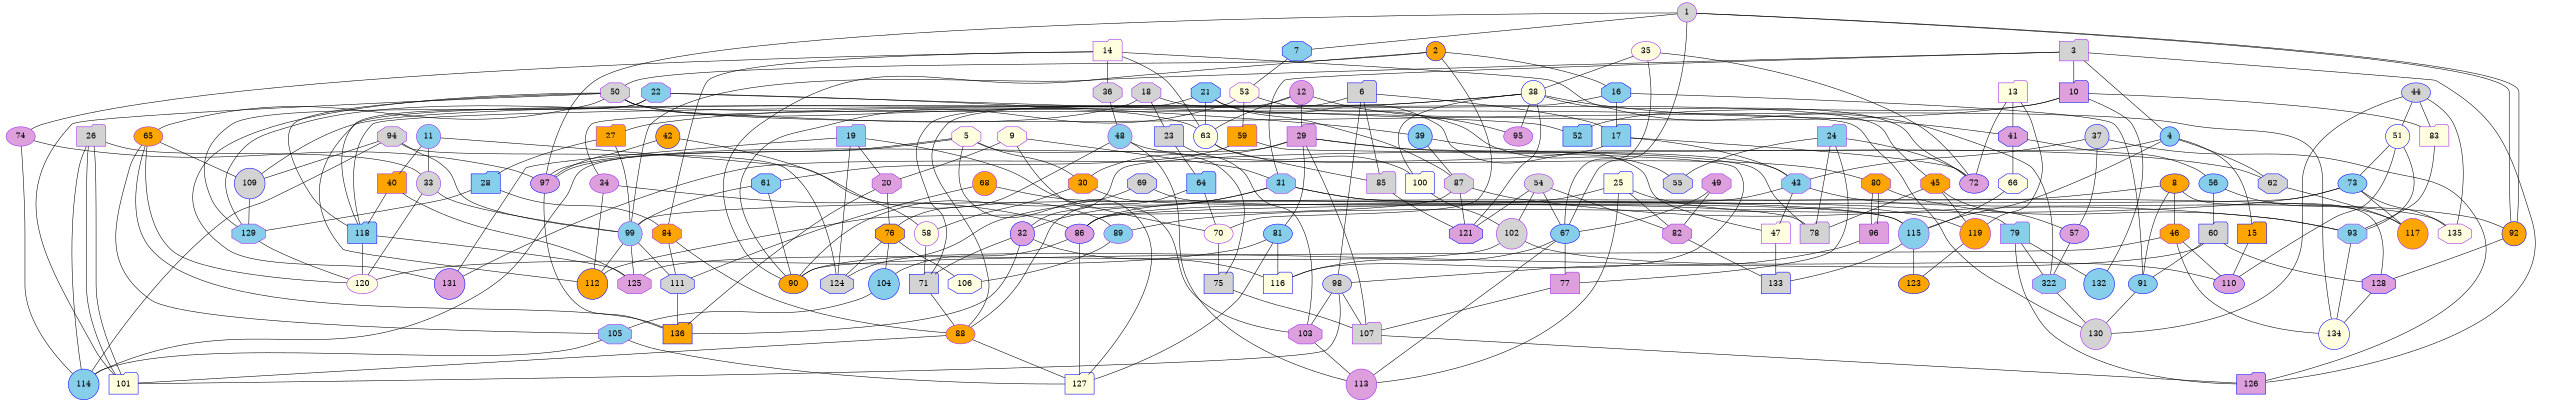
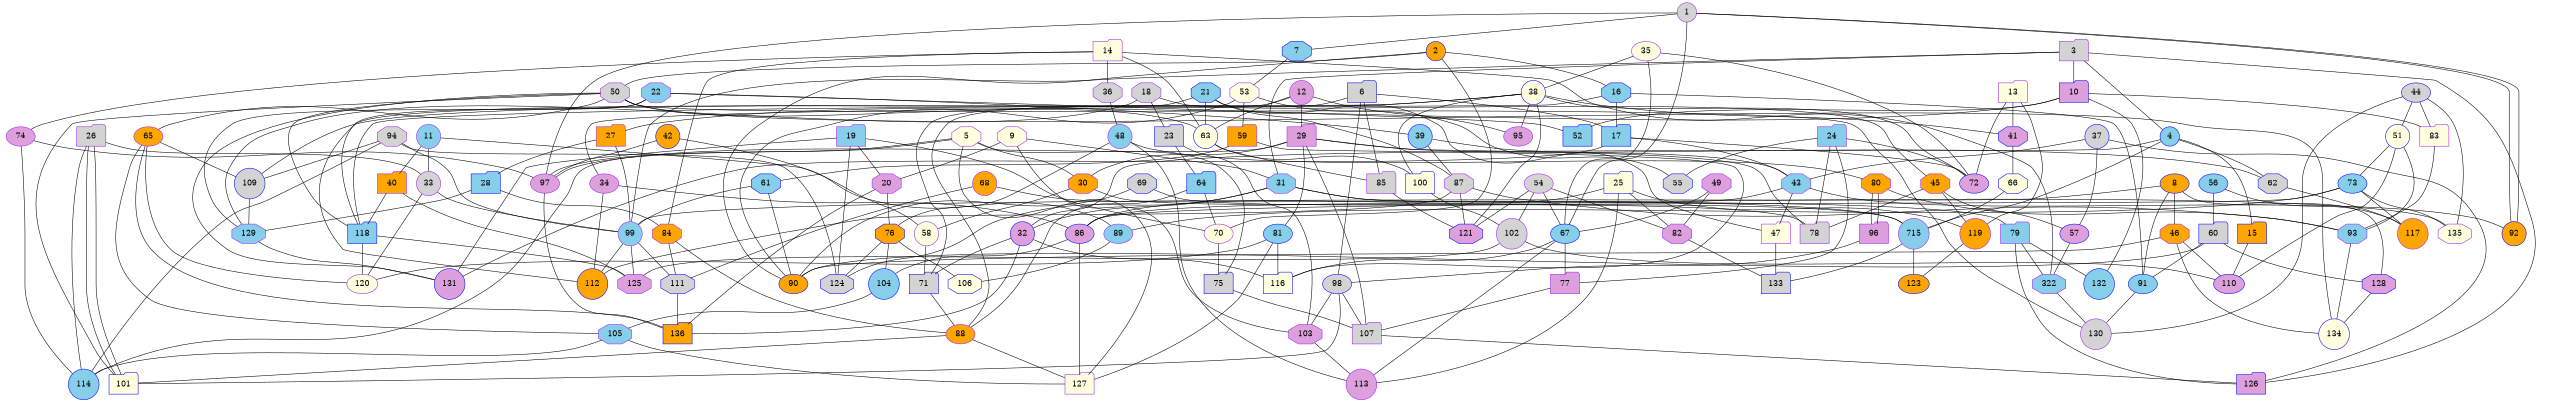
(2118, 153) -> none
(545, 184) -> (545, 184)
(1914, 234) -> (1914, 234)
(2448, 259) -> none
(296, 260) -> (328, 262)
(1080, 384) -> (1080, 384)
